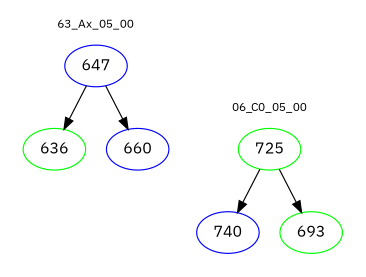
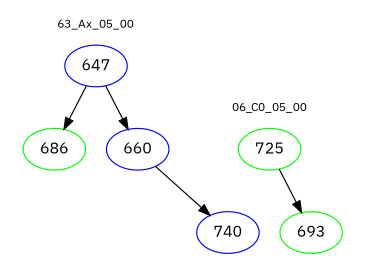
(54, 149) -> (54, 149)
(251, 186) -> (178, 187)
